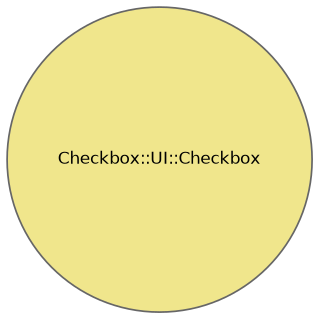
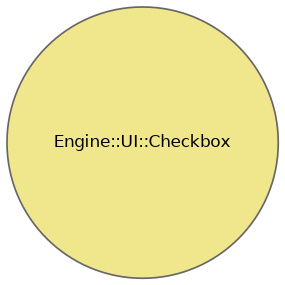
(160, 160) -> (143, 143)
